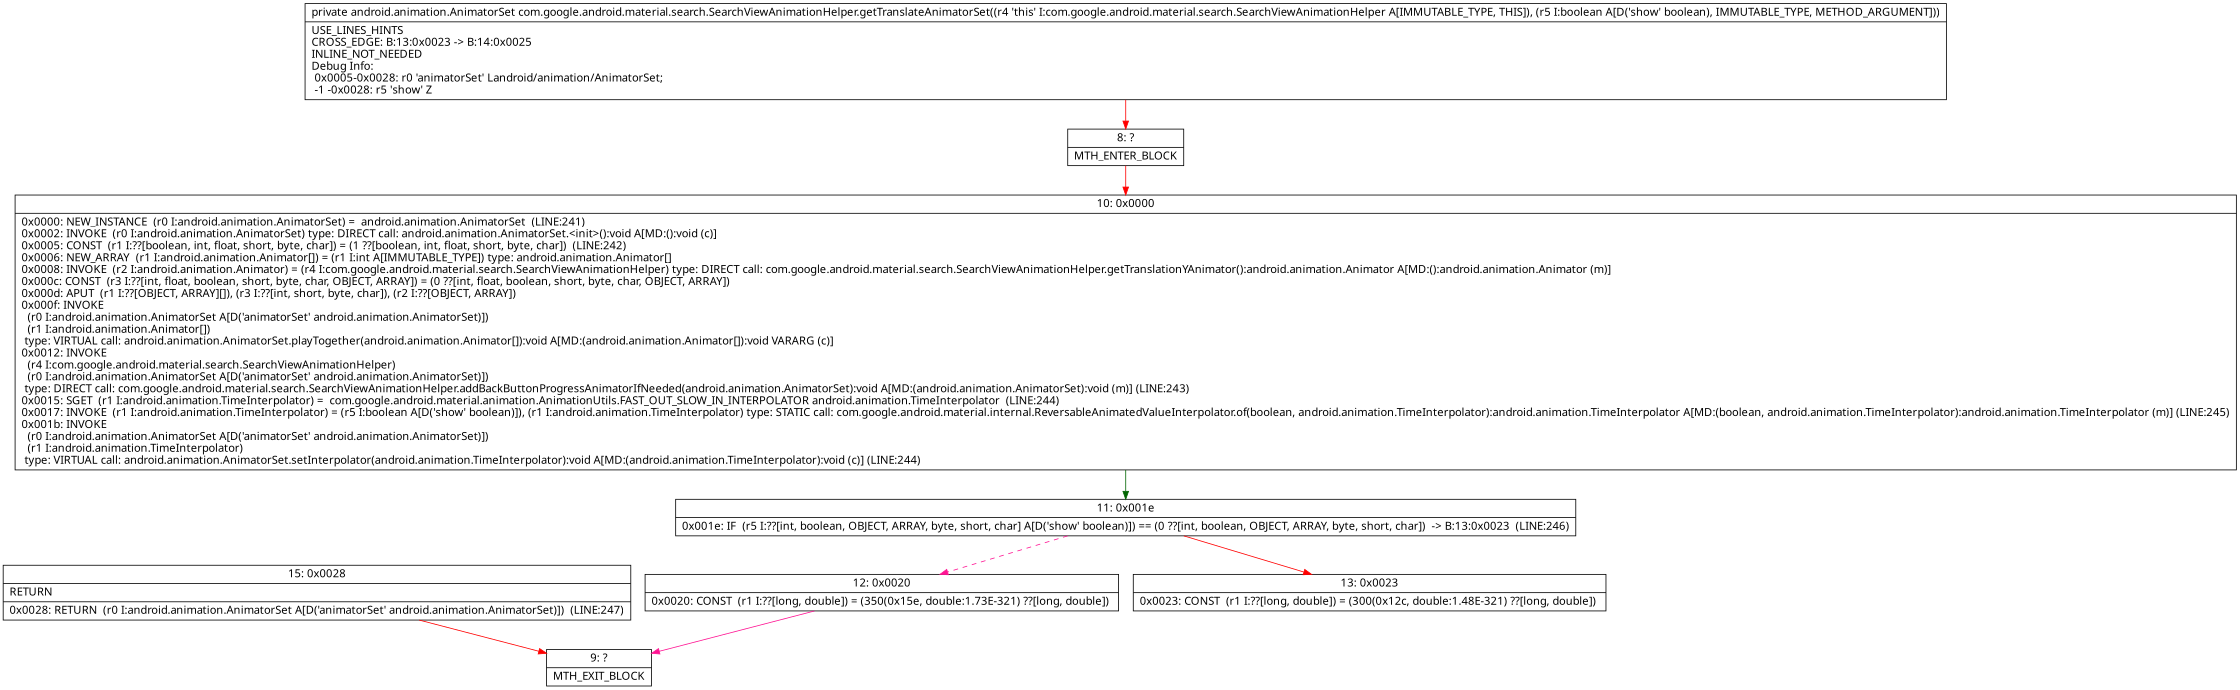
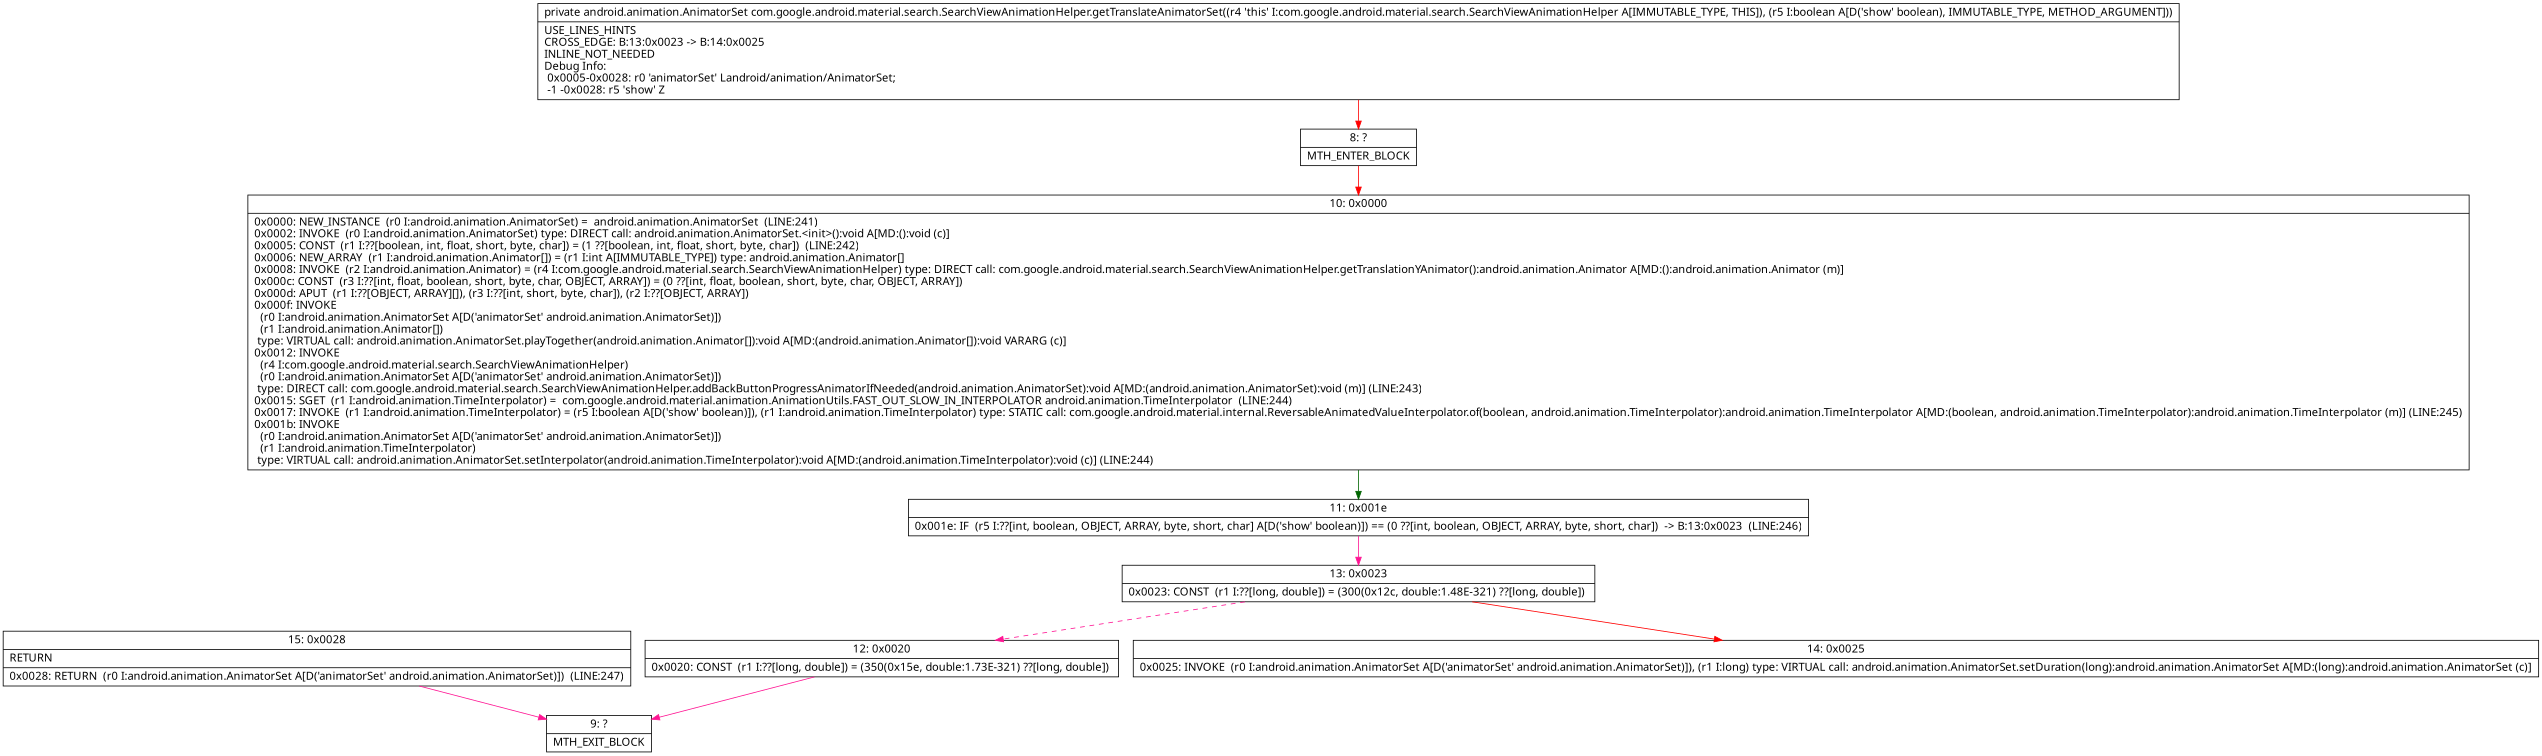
(1008, 554) -> (1124, 620)
(1244, 554) -> (1358, 547)
(479, 636) -> (479, 702)
none -> (1836, 659)
